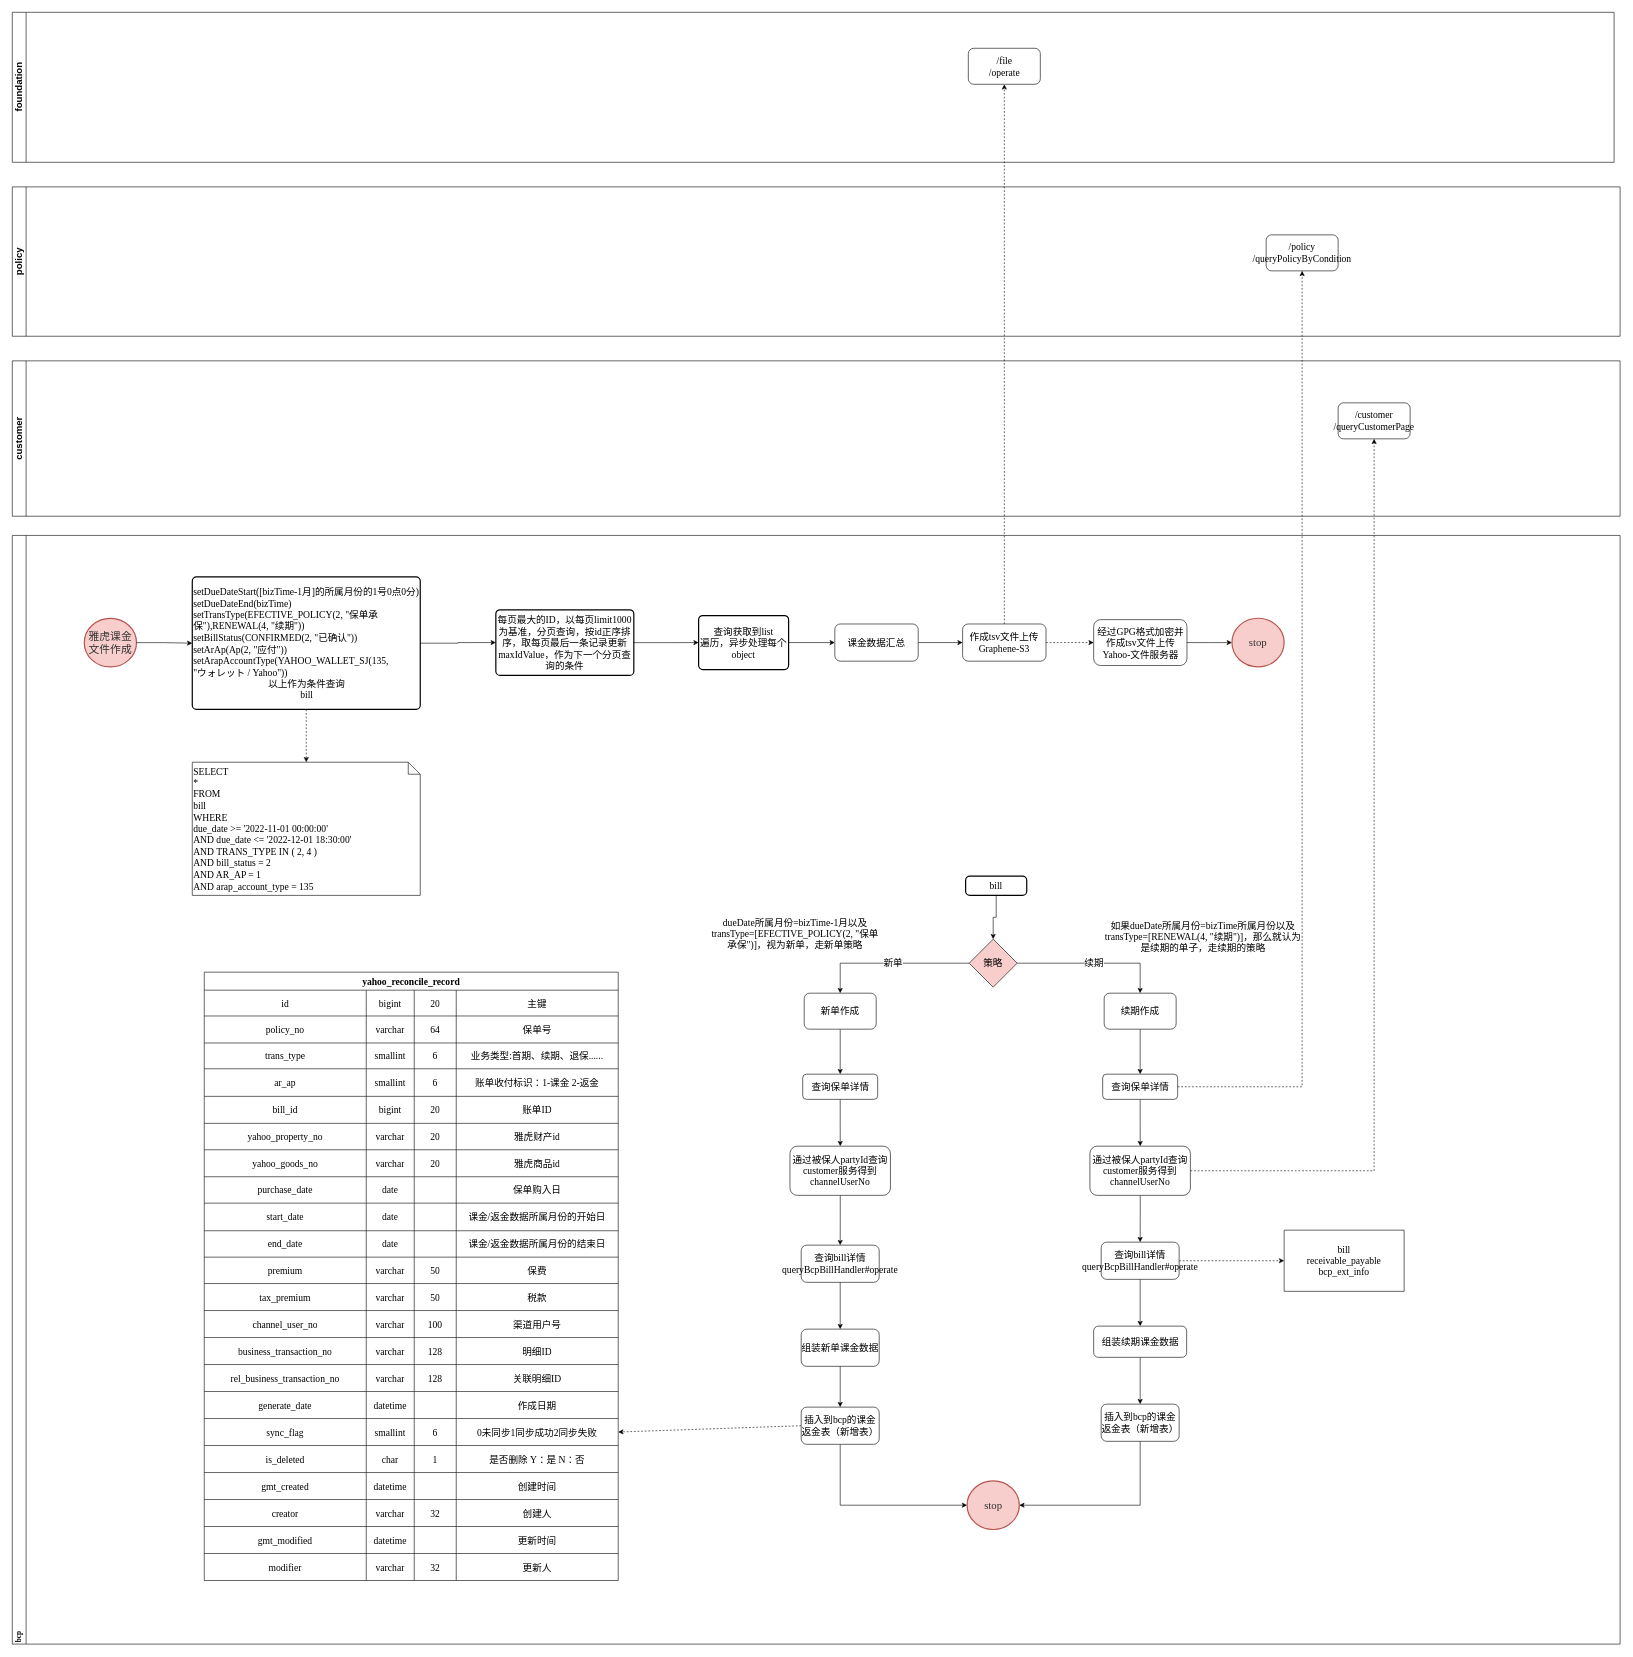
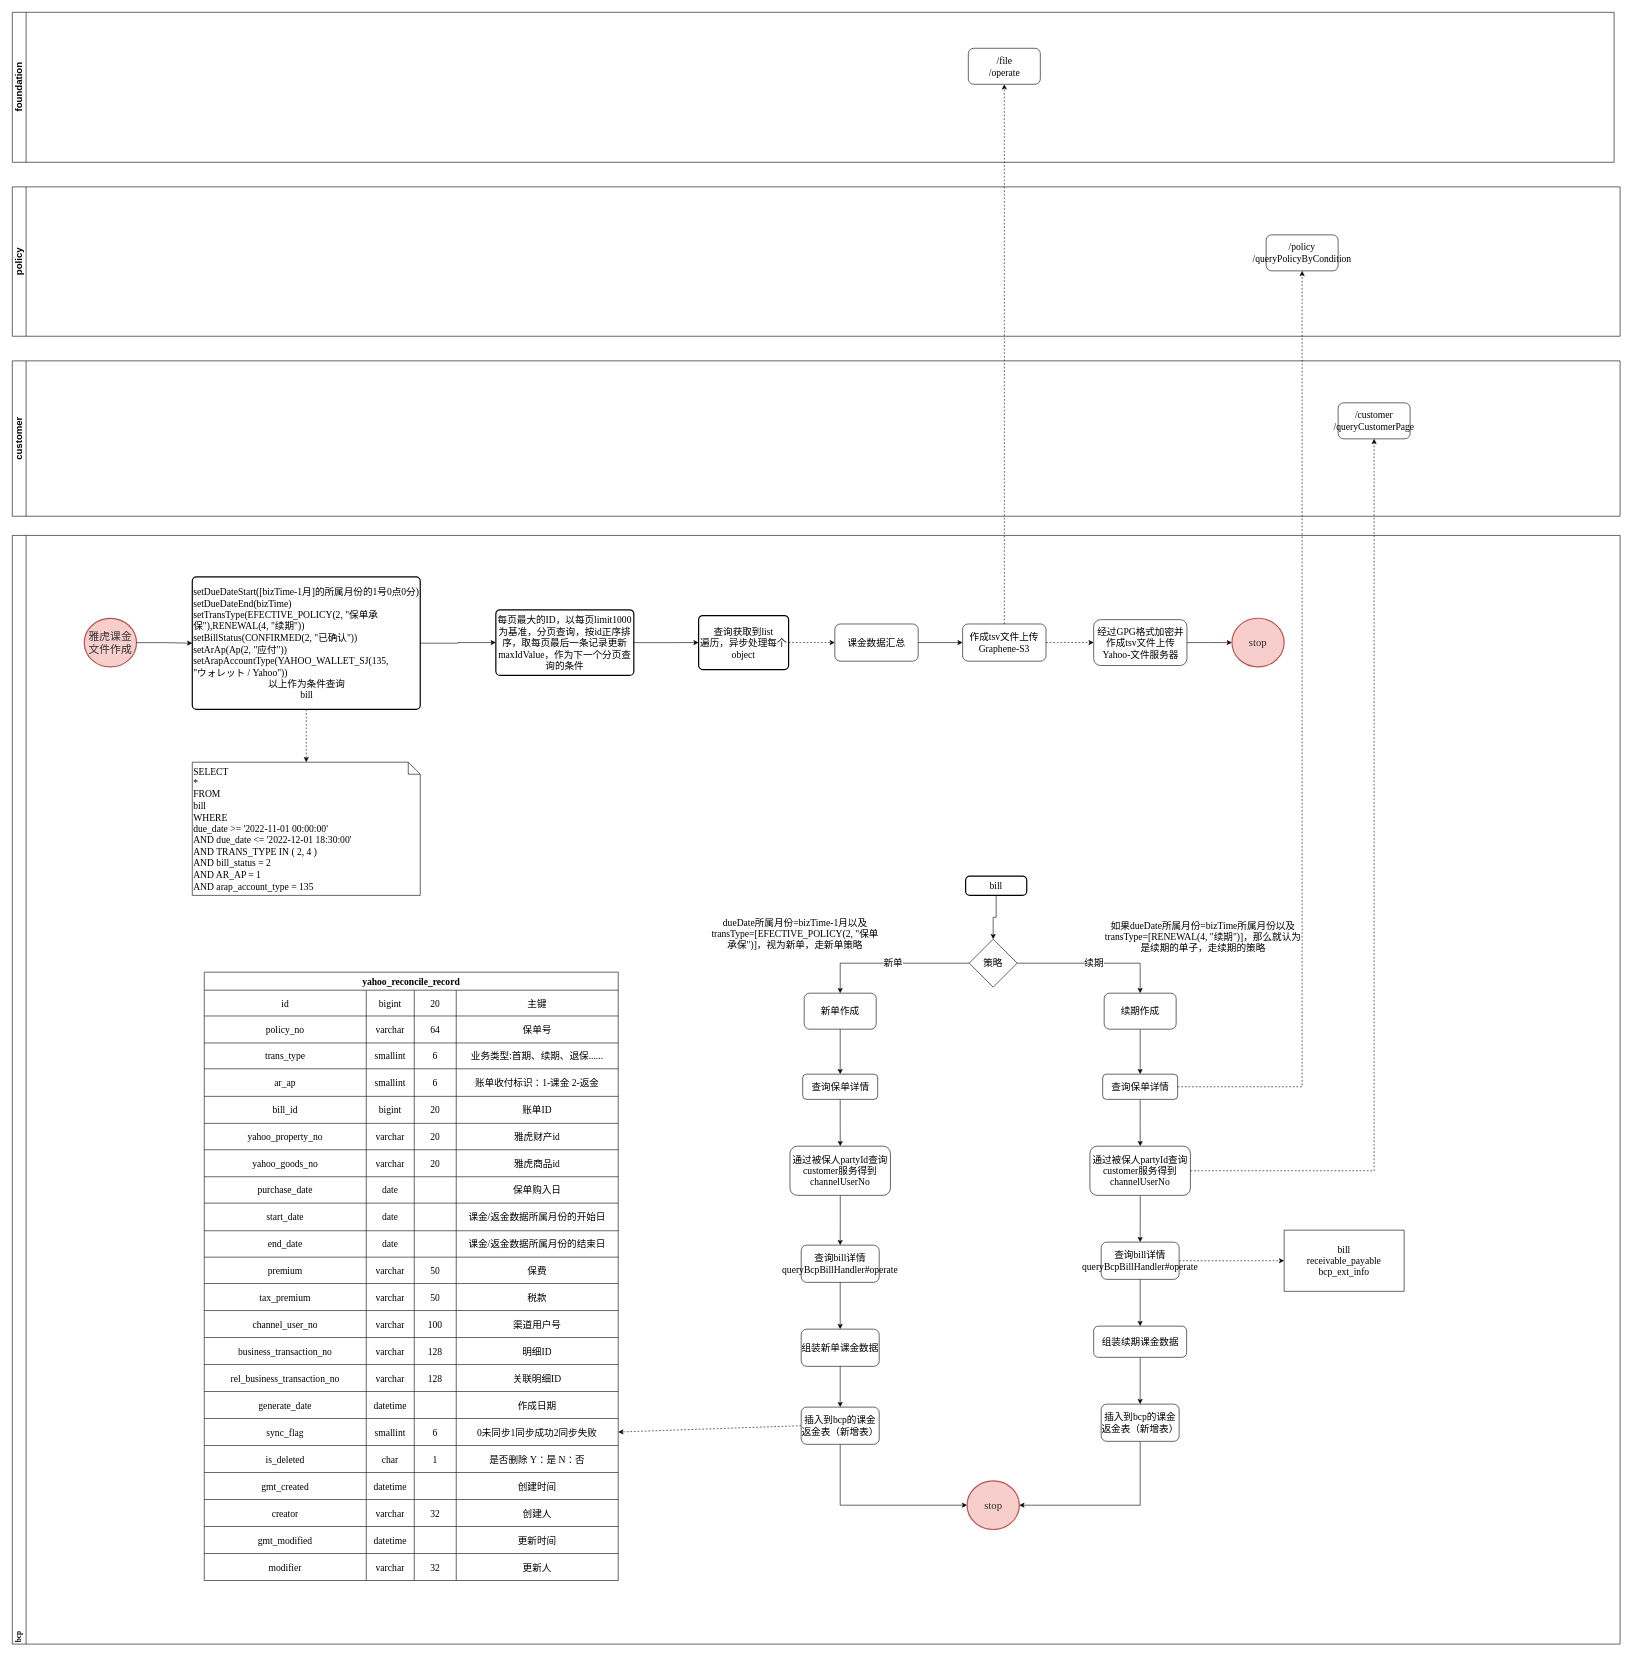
(810, 643) -> (810, 643)
(993, 963) -> (993, 963)
